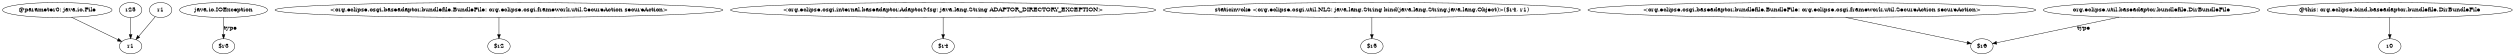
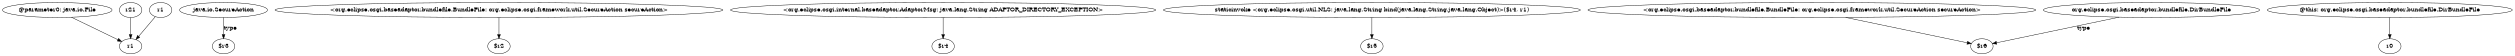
(131, 10) -> (131, 10)
(224, 10) -> (224, 10)
(2151, 10) -> (2151, 10)
(2390, 10) -> (2390, 10)
